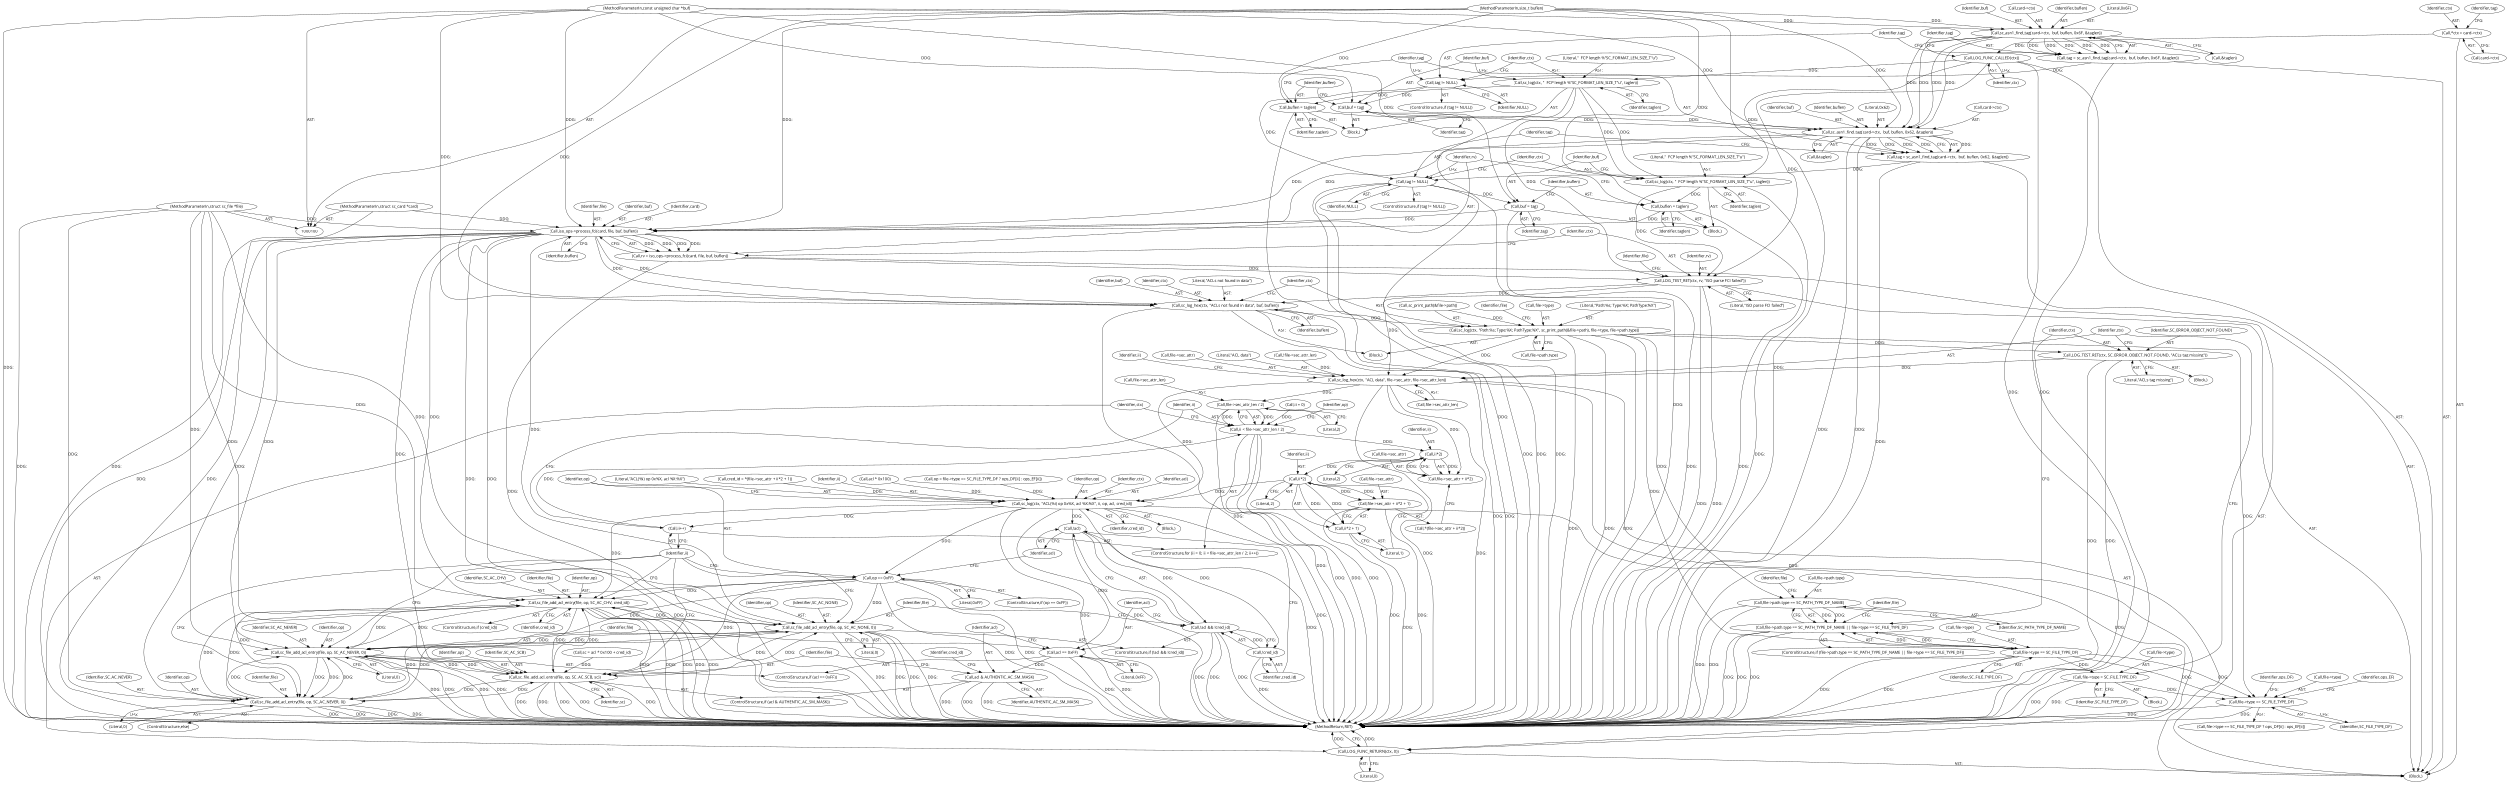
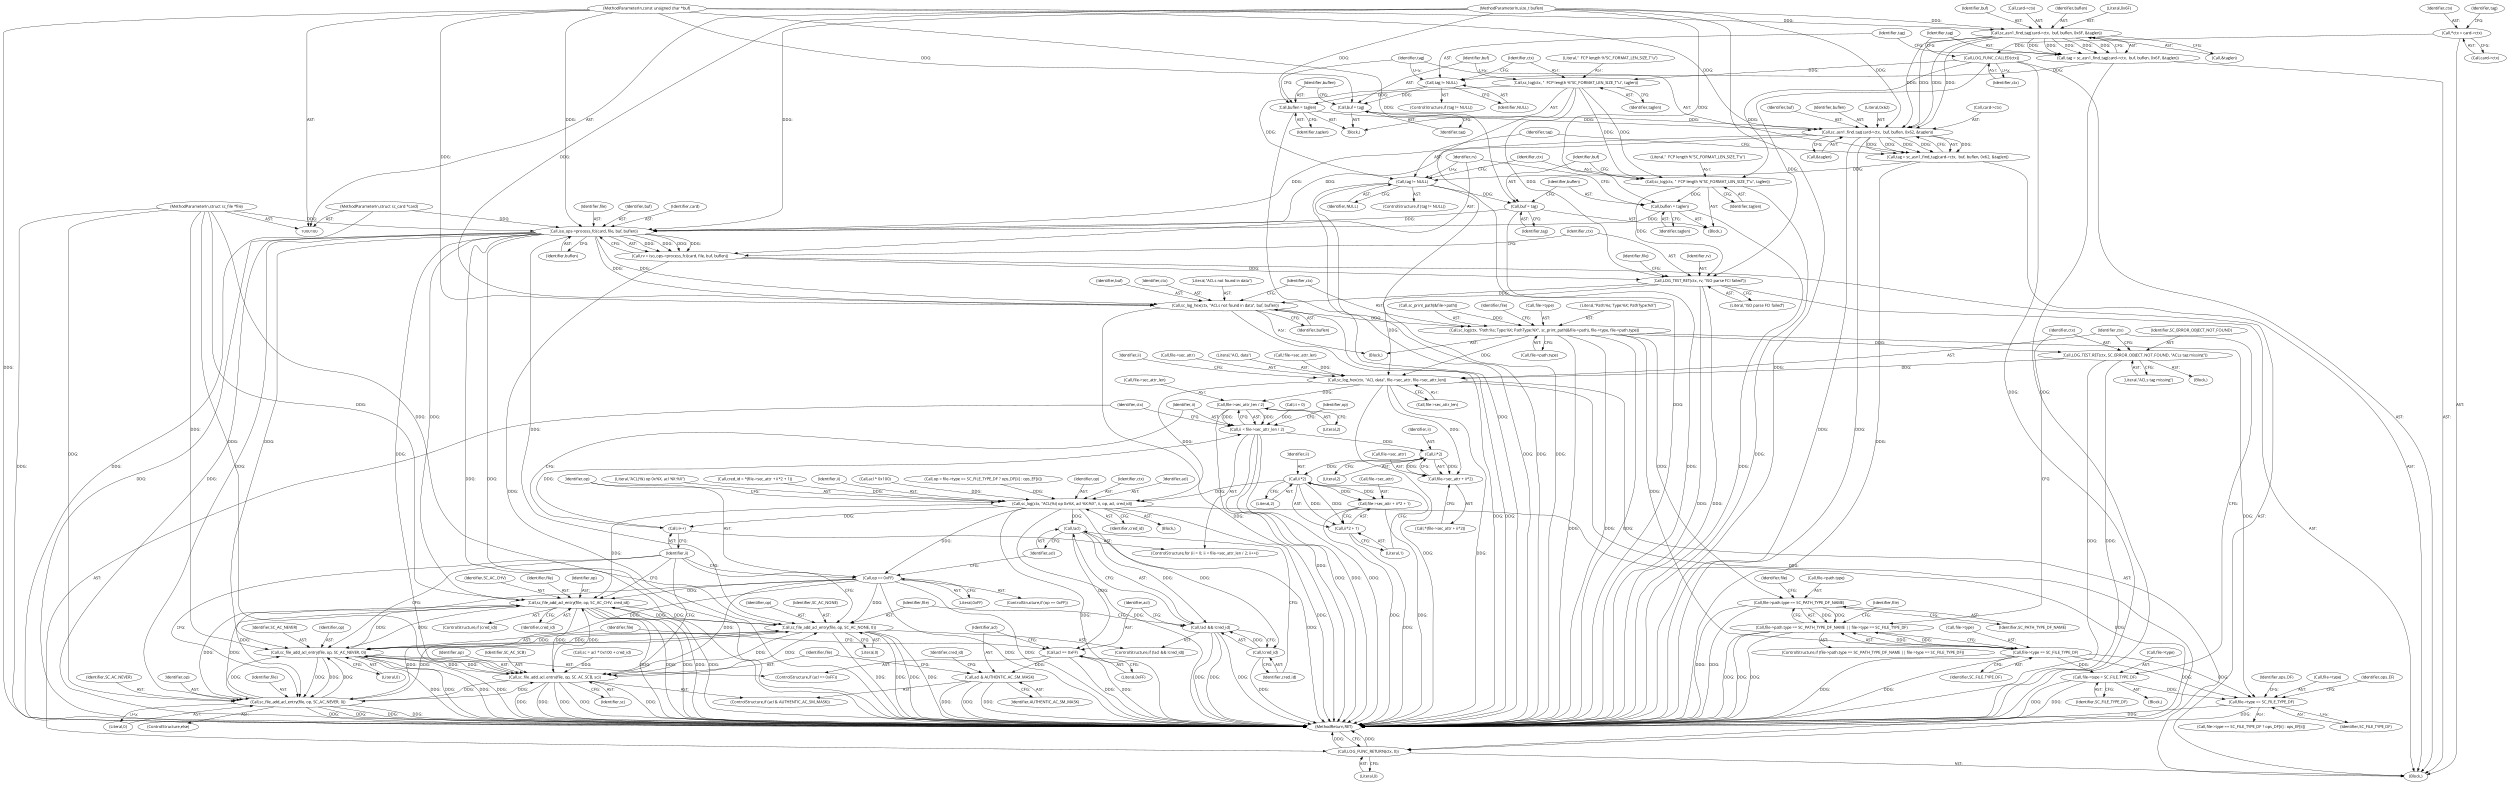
(1411, 516) -> (1466, 504)
